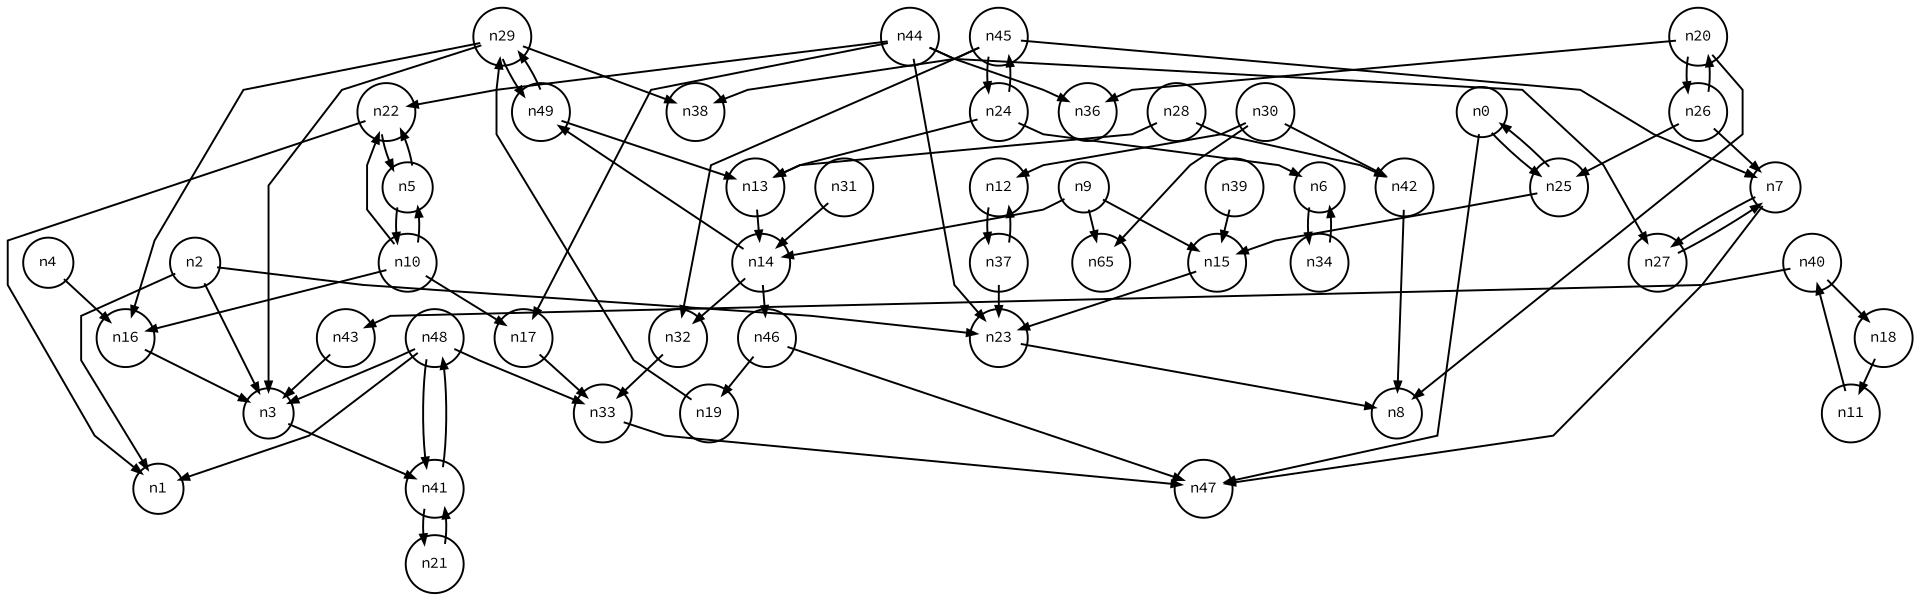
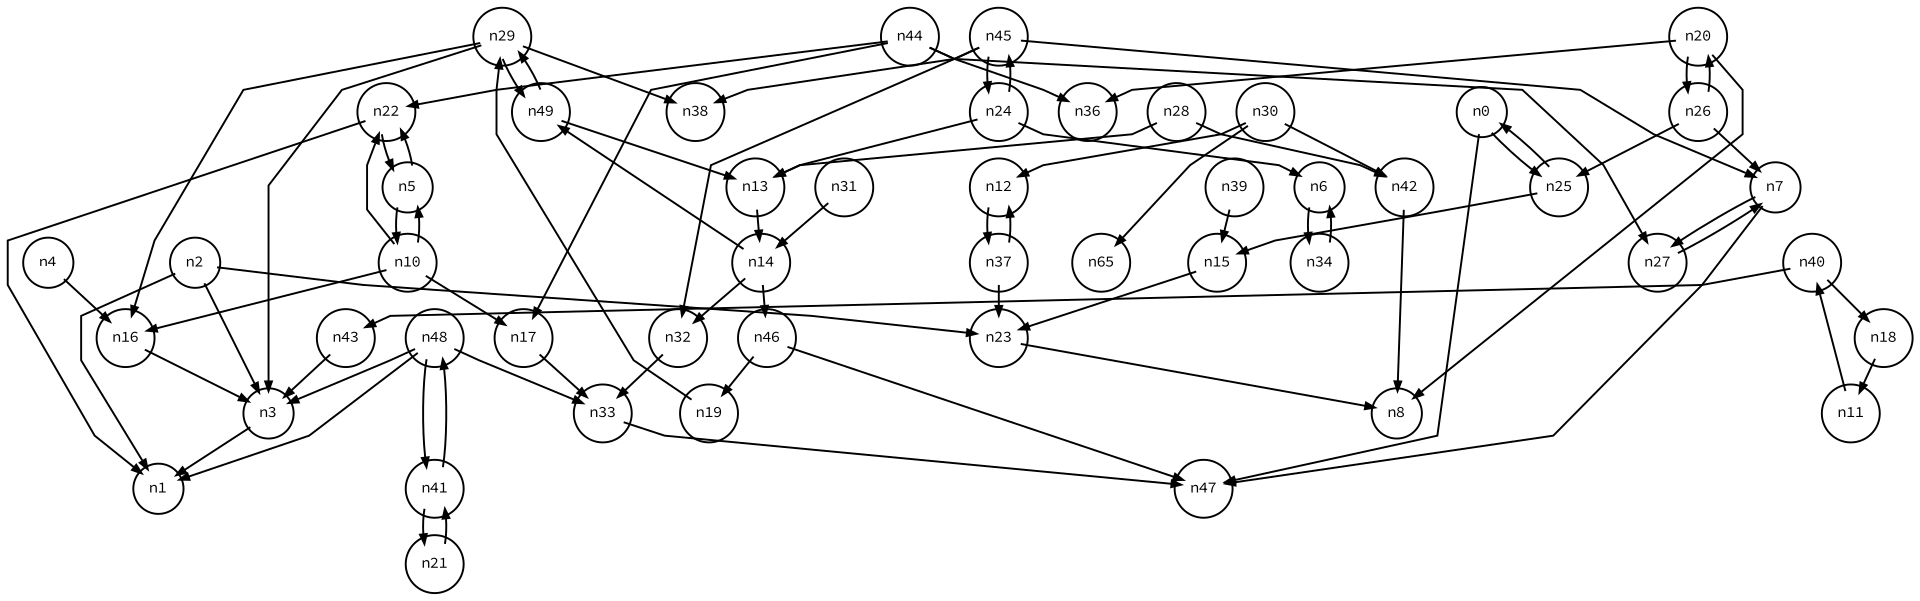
(1084, 187) -> none
(937, 190) -> none
(347, 449) -> (217, 449)
